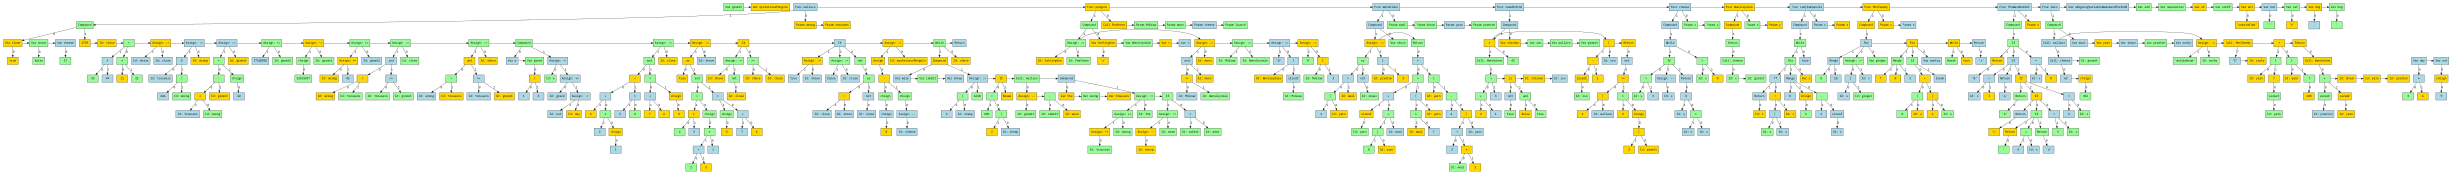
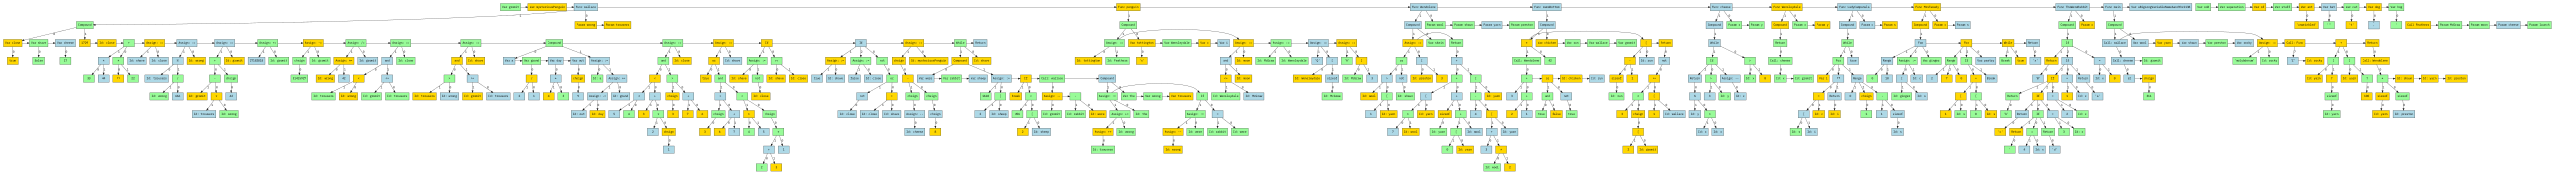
none -> (569, 7)
(2131, 7) -> none
(1105, 15) -> none
(2238, 43) -> (2295, 43)
none -> (543, 61)
(1066, 96) -> (1129, 96)
